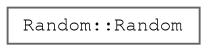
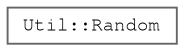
(104, 26) -> (92, 26)
